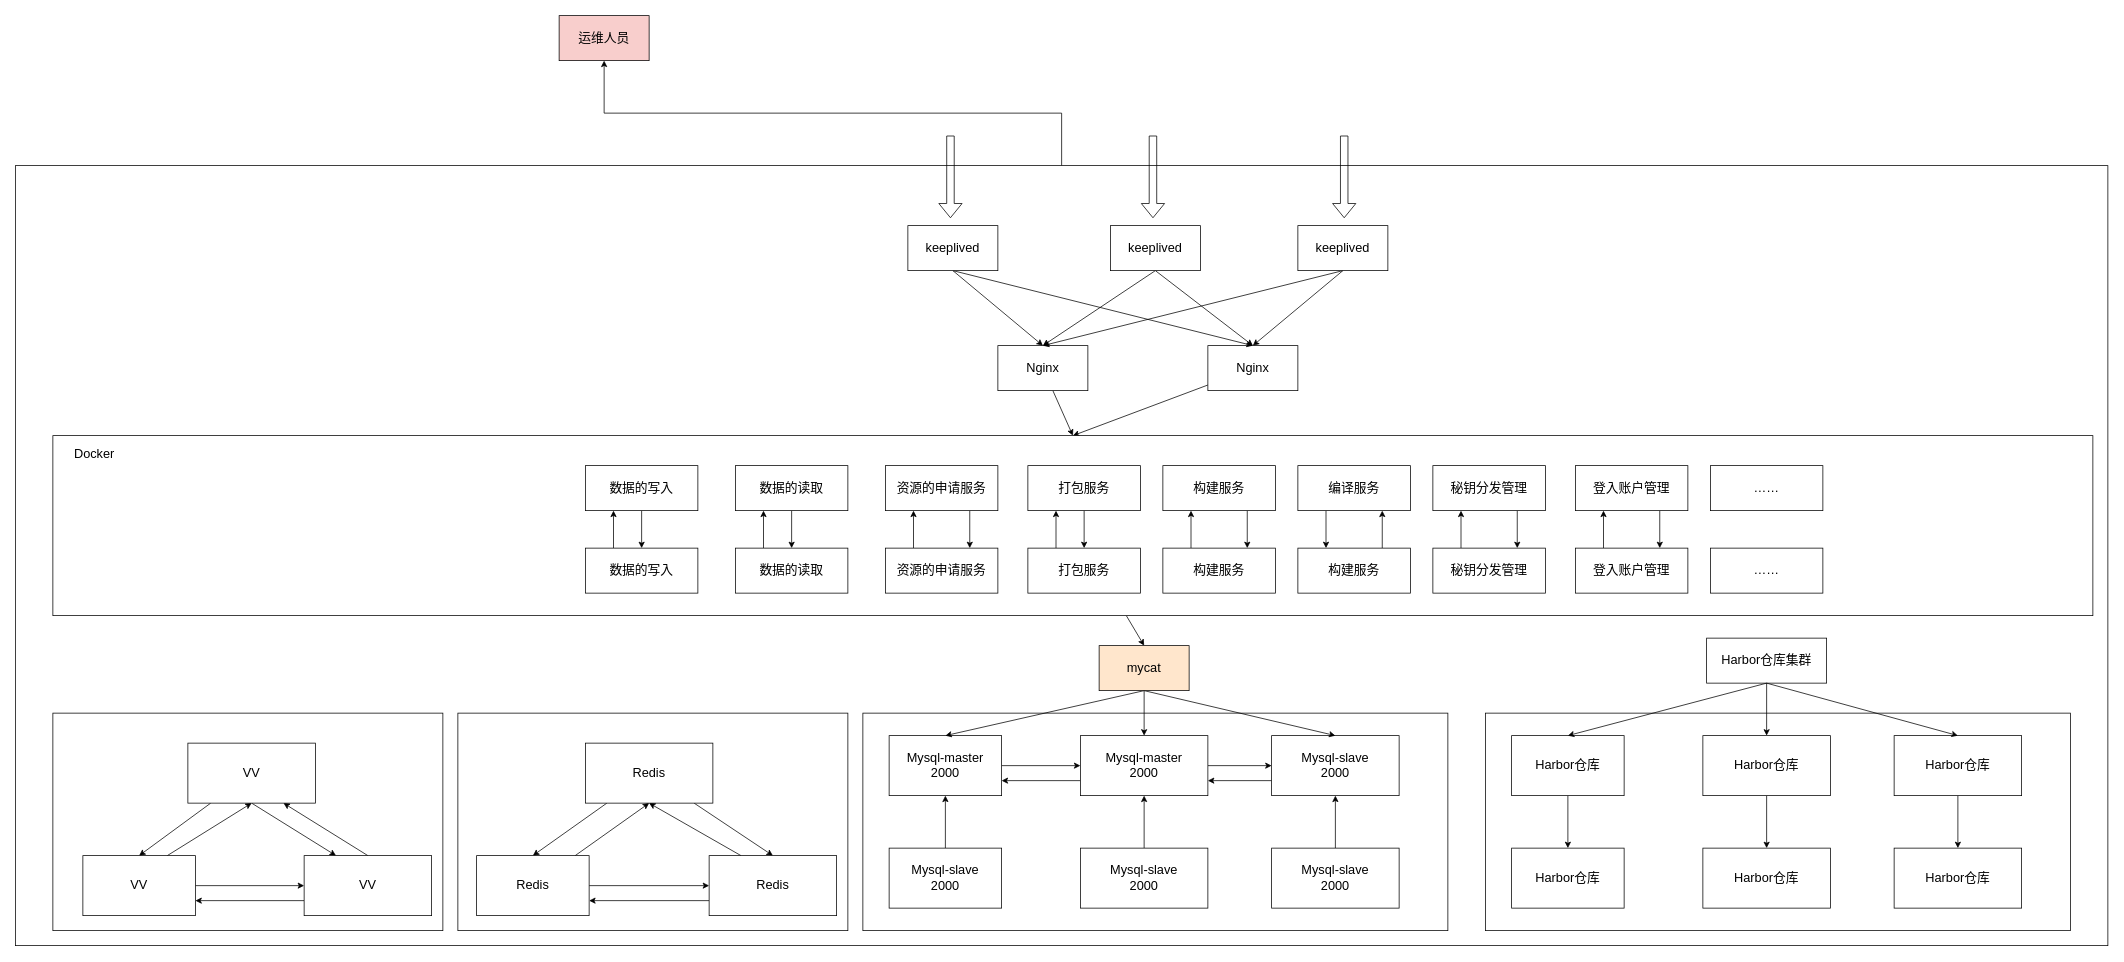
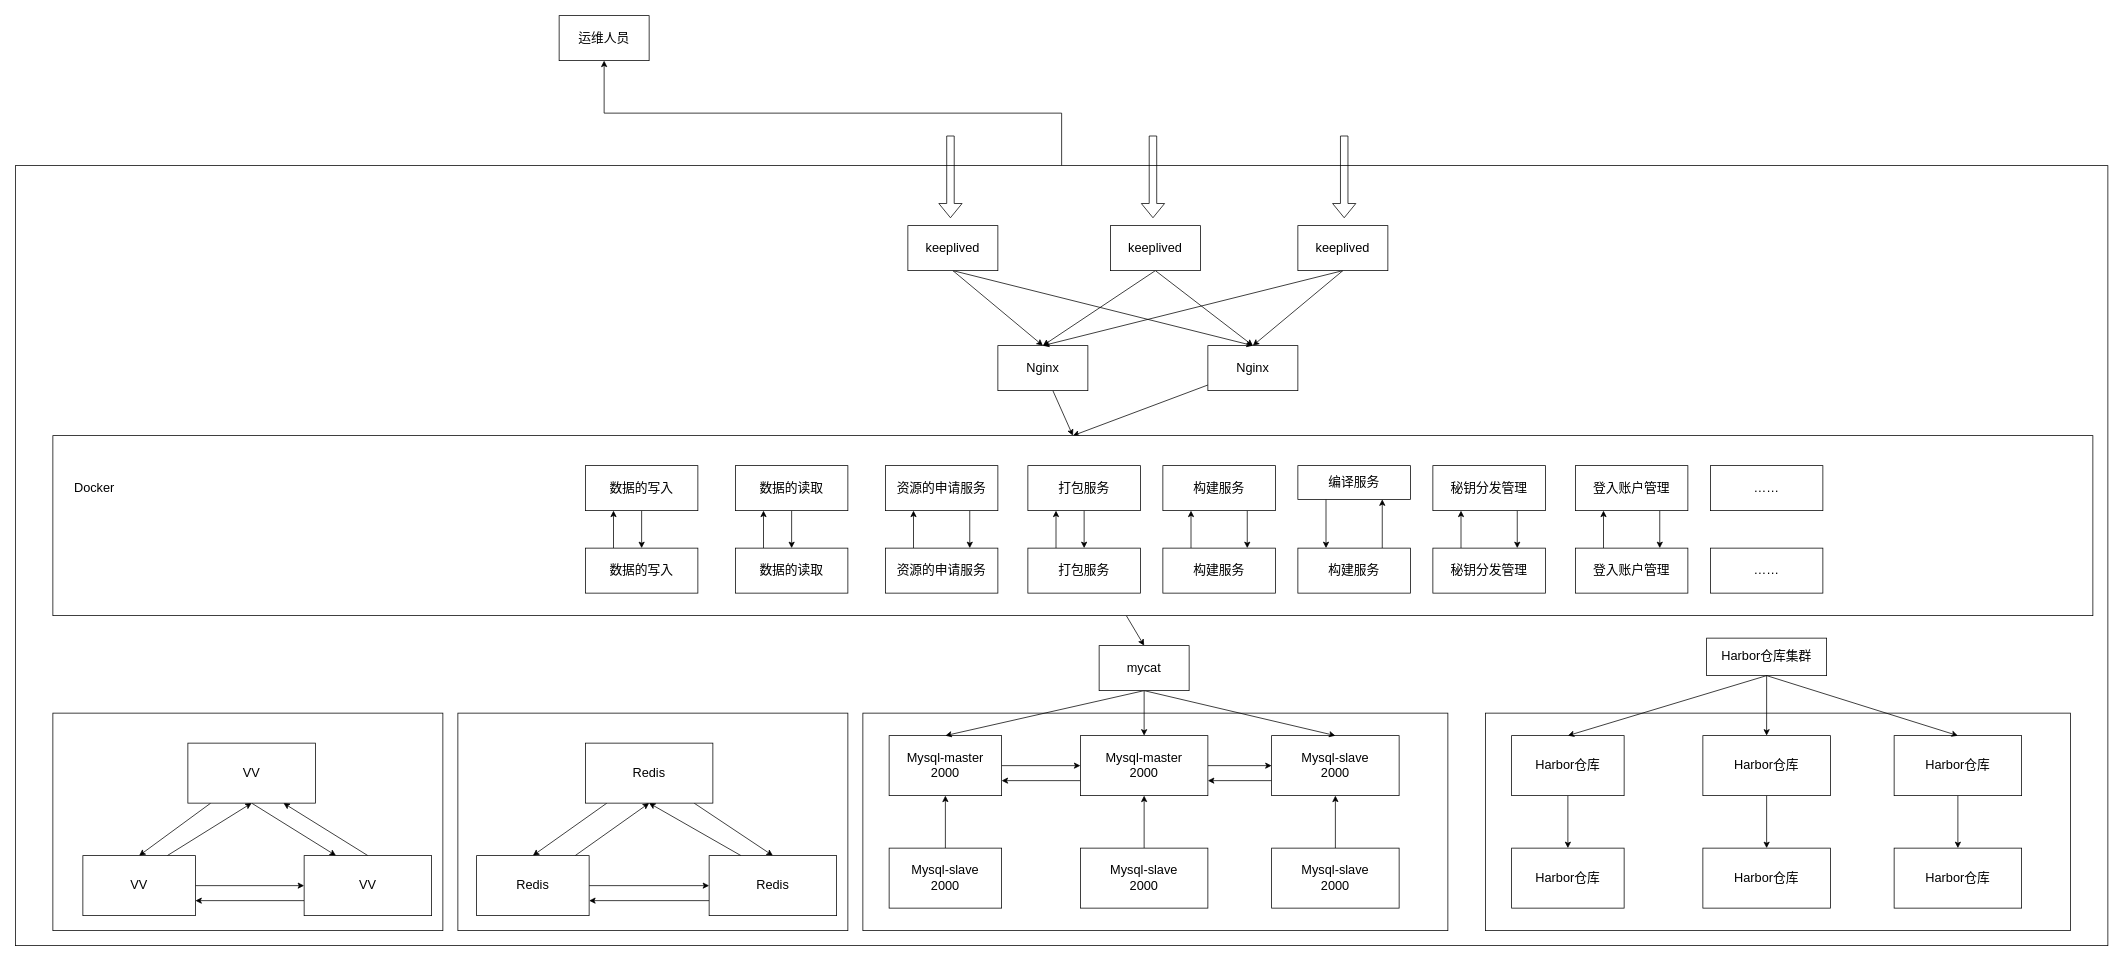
(604, 38) -> (604, 38)
(94, 454) -> (94, 488)
(1354, 488) -> (1354, 482)
(1767, 660) -> (1767, 657)
(1144, 668) -> (1144, 668)
